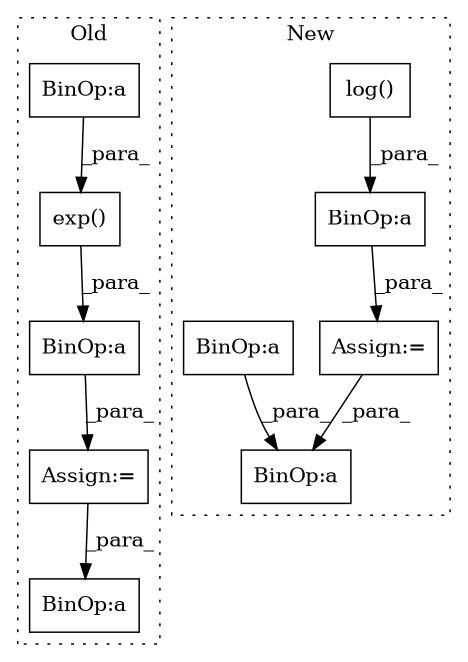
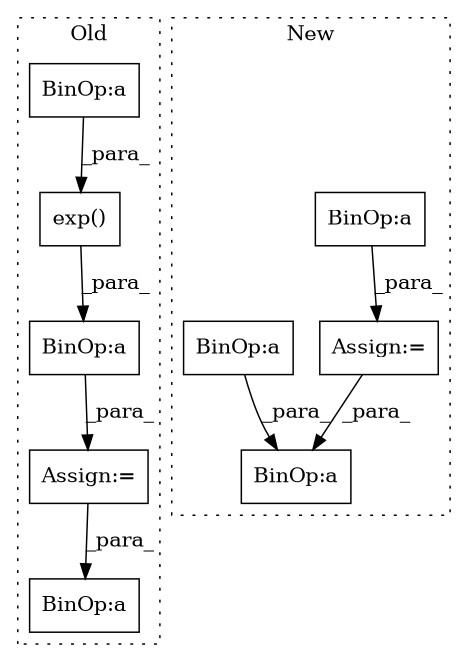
(370, 90) -> none
